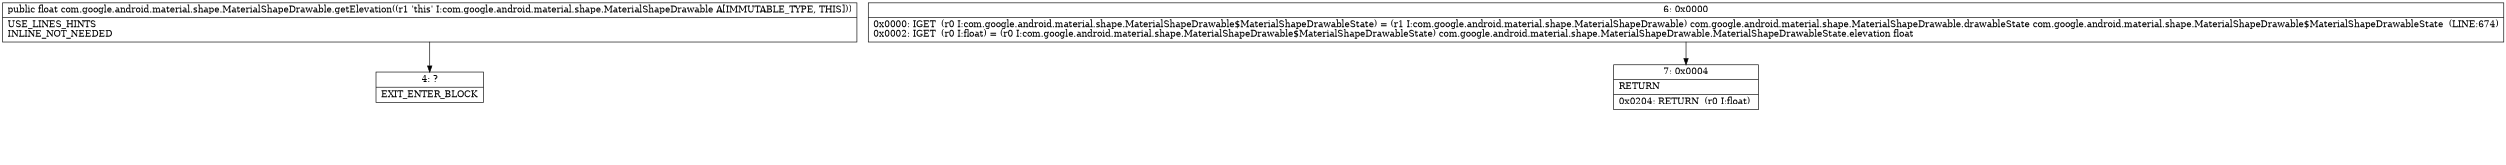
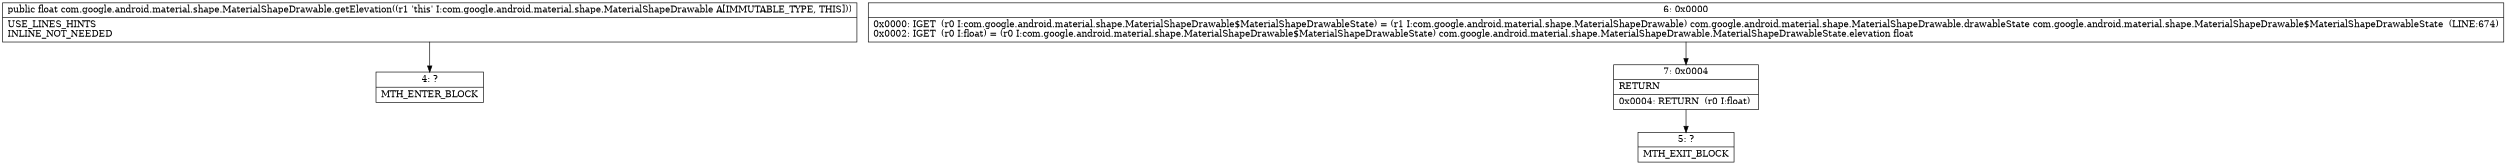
(429, 94) -> (430, 94)
(1686, 102) -> (1686, 102)
none -> (1686, 147)
